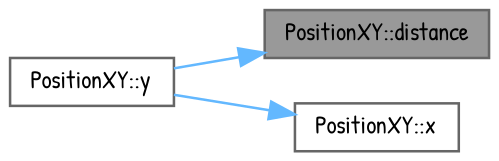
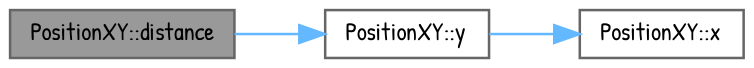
(207, 63) -> (267, 34)
